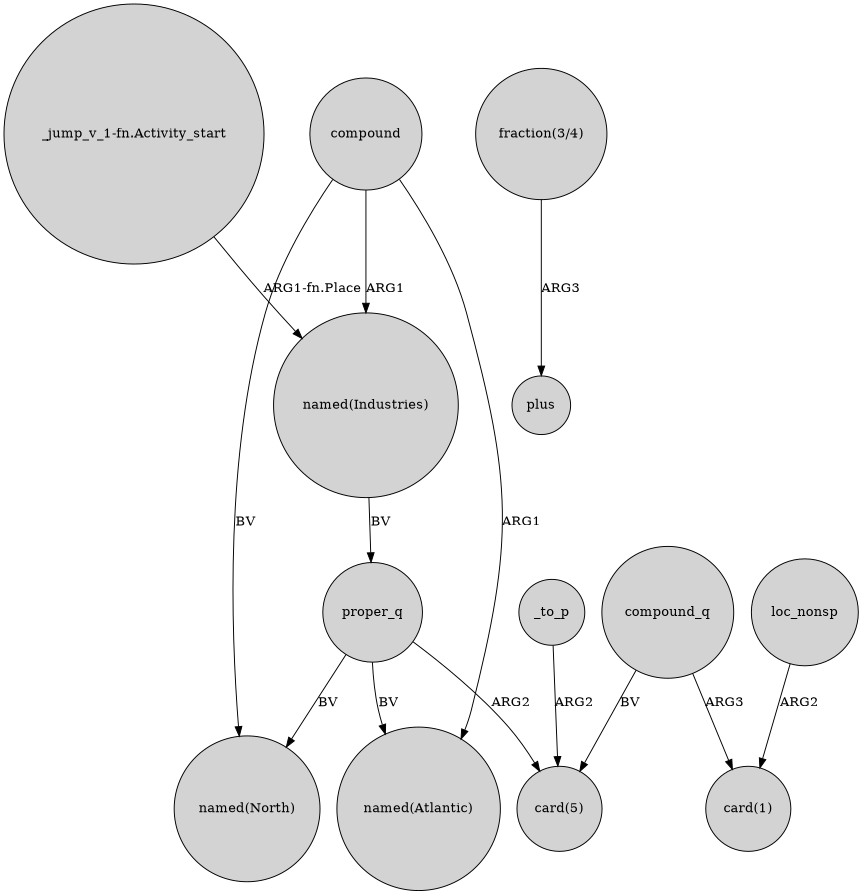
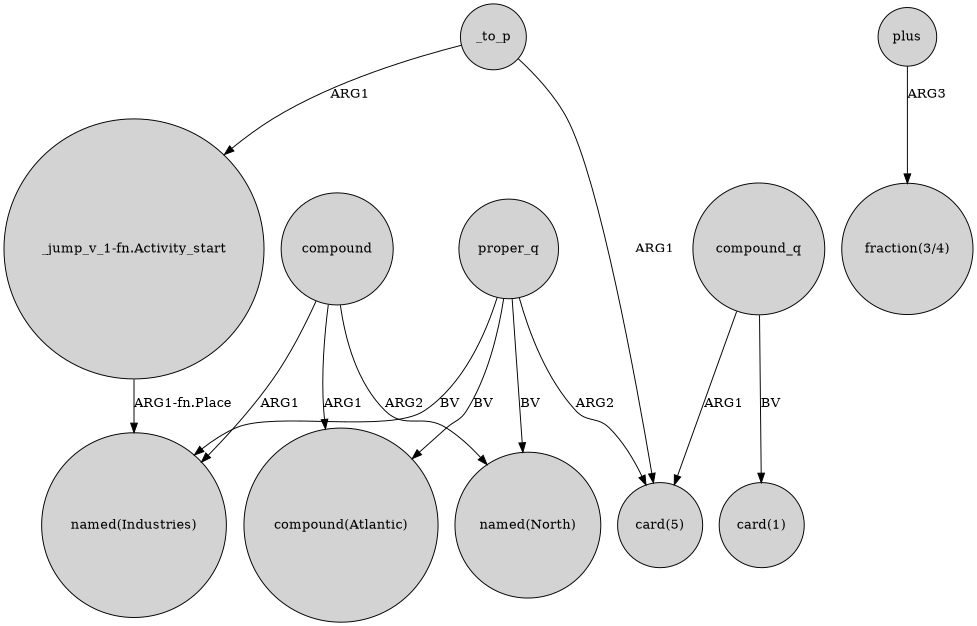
none -> (341, 85)
(541, 283) -> (907, 120)
(246, 522) -> (405, 404)
(370, 525) -> (379, 421)
(805, 612) -> none
(574, 703) -> (655, 249)
(630, 703) -> (724, 404)
(725, 703) -> (771, 404)
(419, 809) -> (341, 525)
